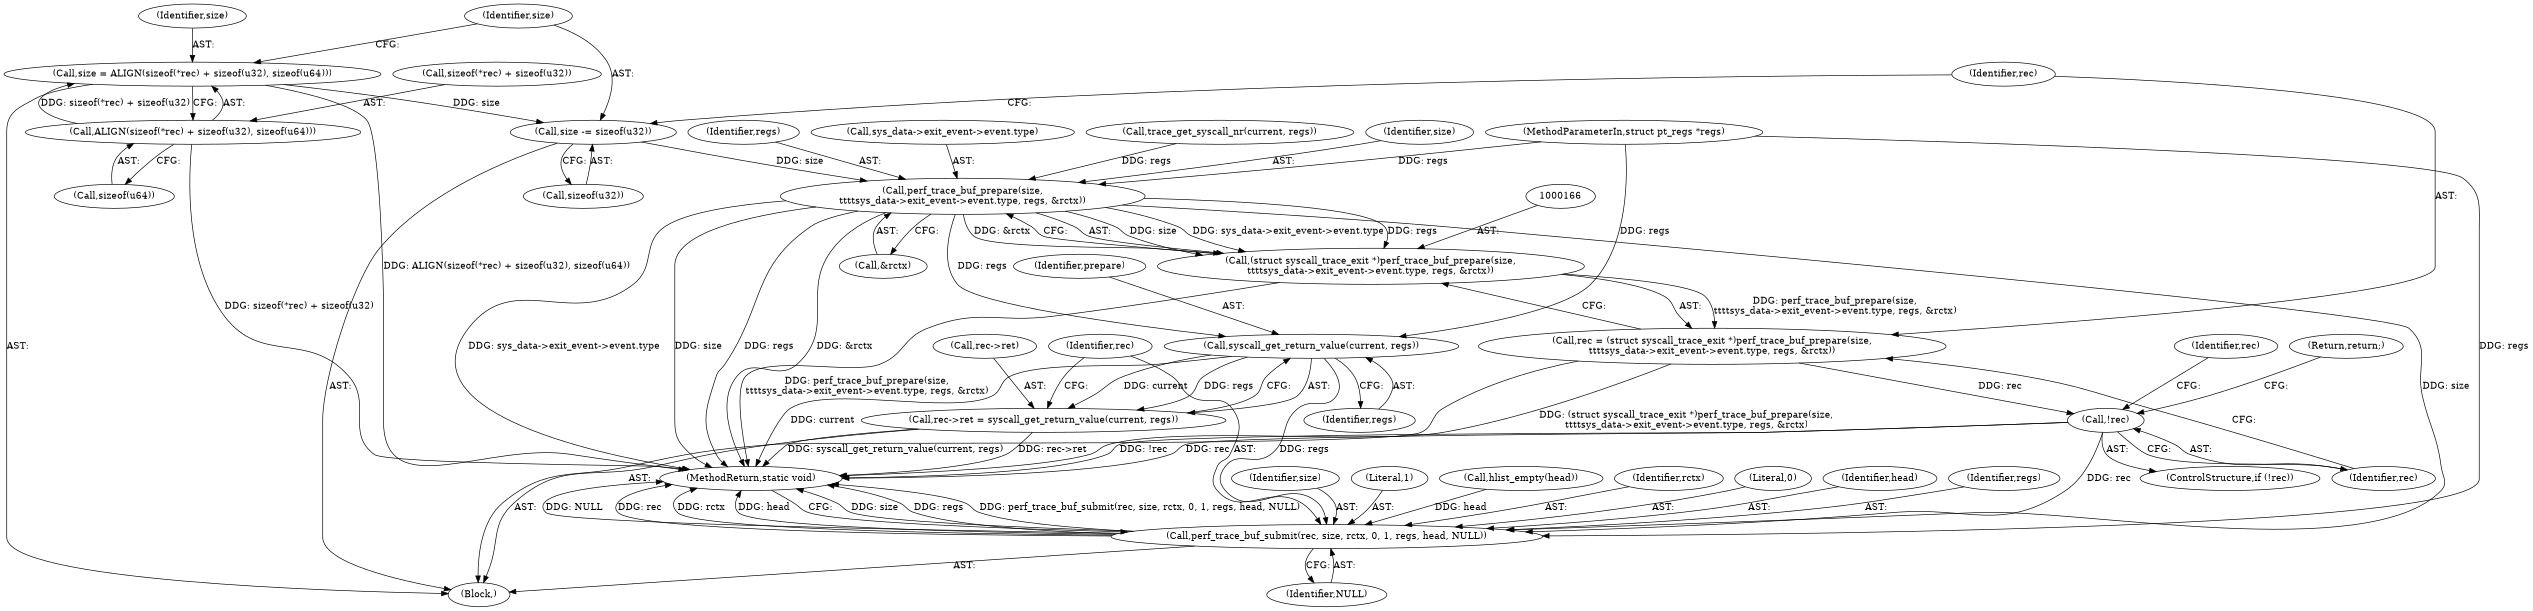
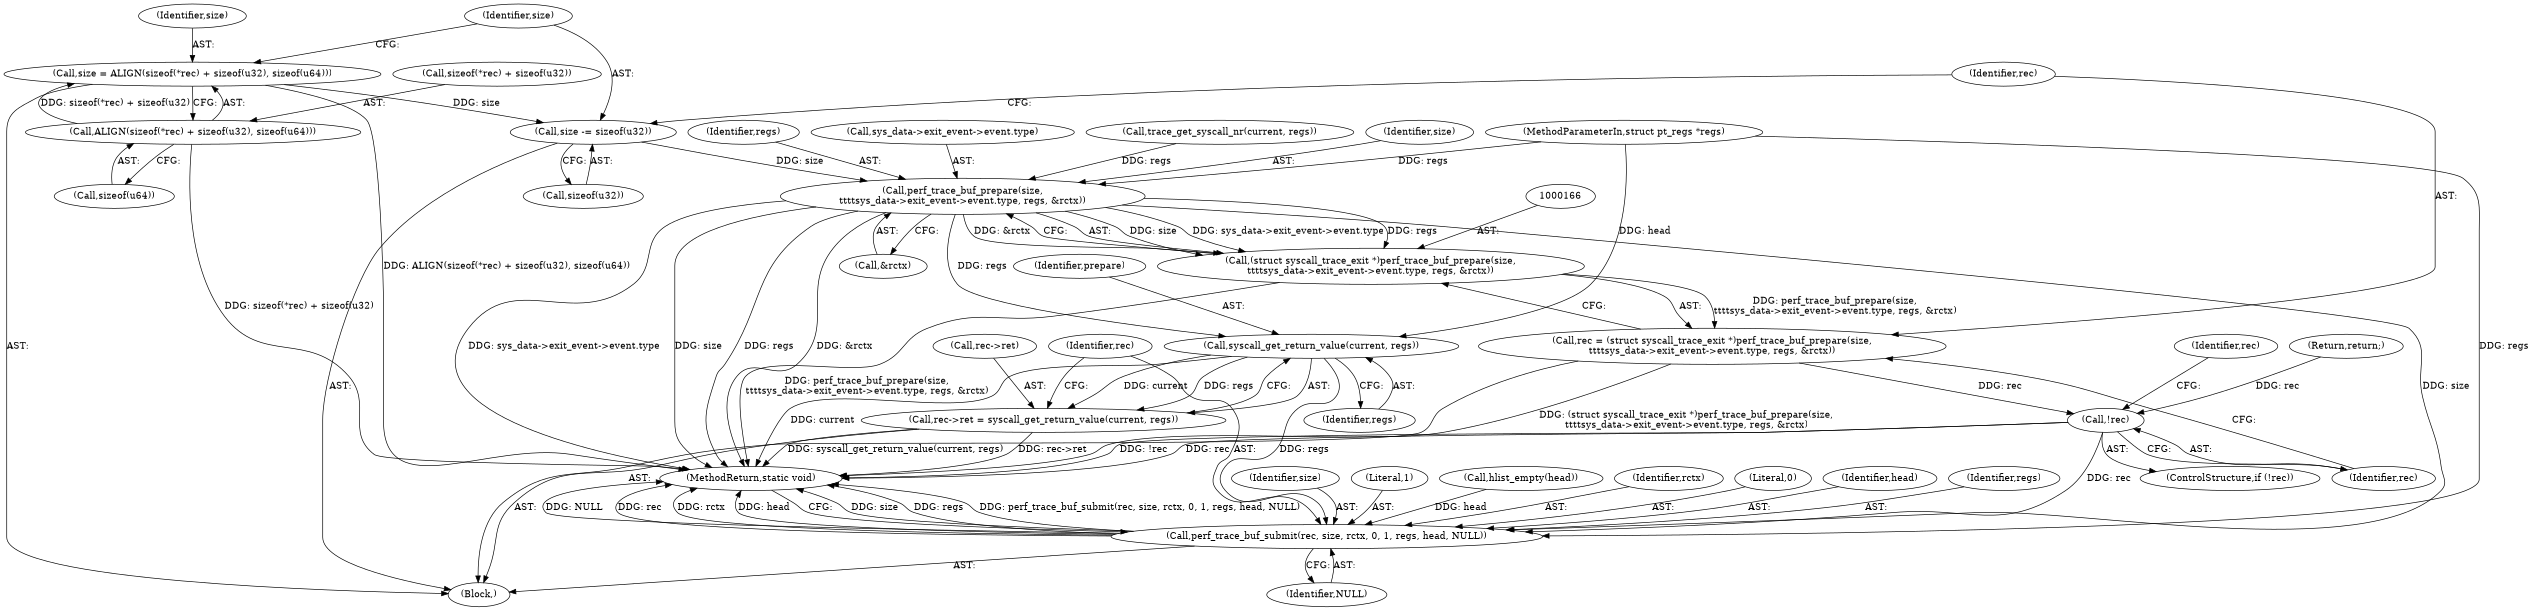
(1645, 231) -> (1645, 231)
(2278, 386) -> (2278, 386)
